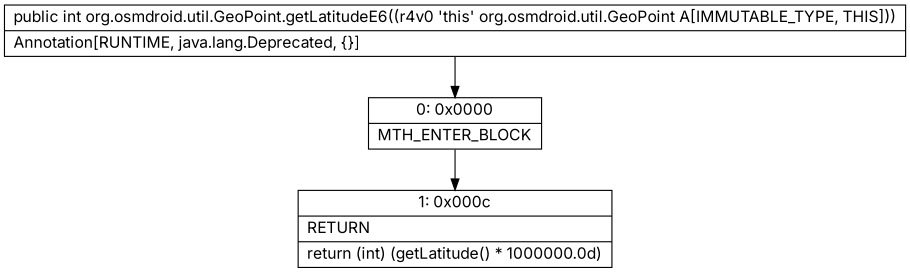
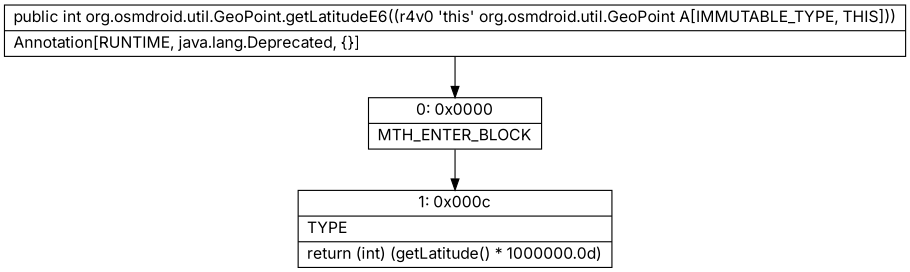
(339, 228) -> (328, 228)
